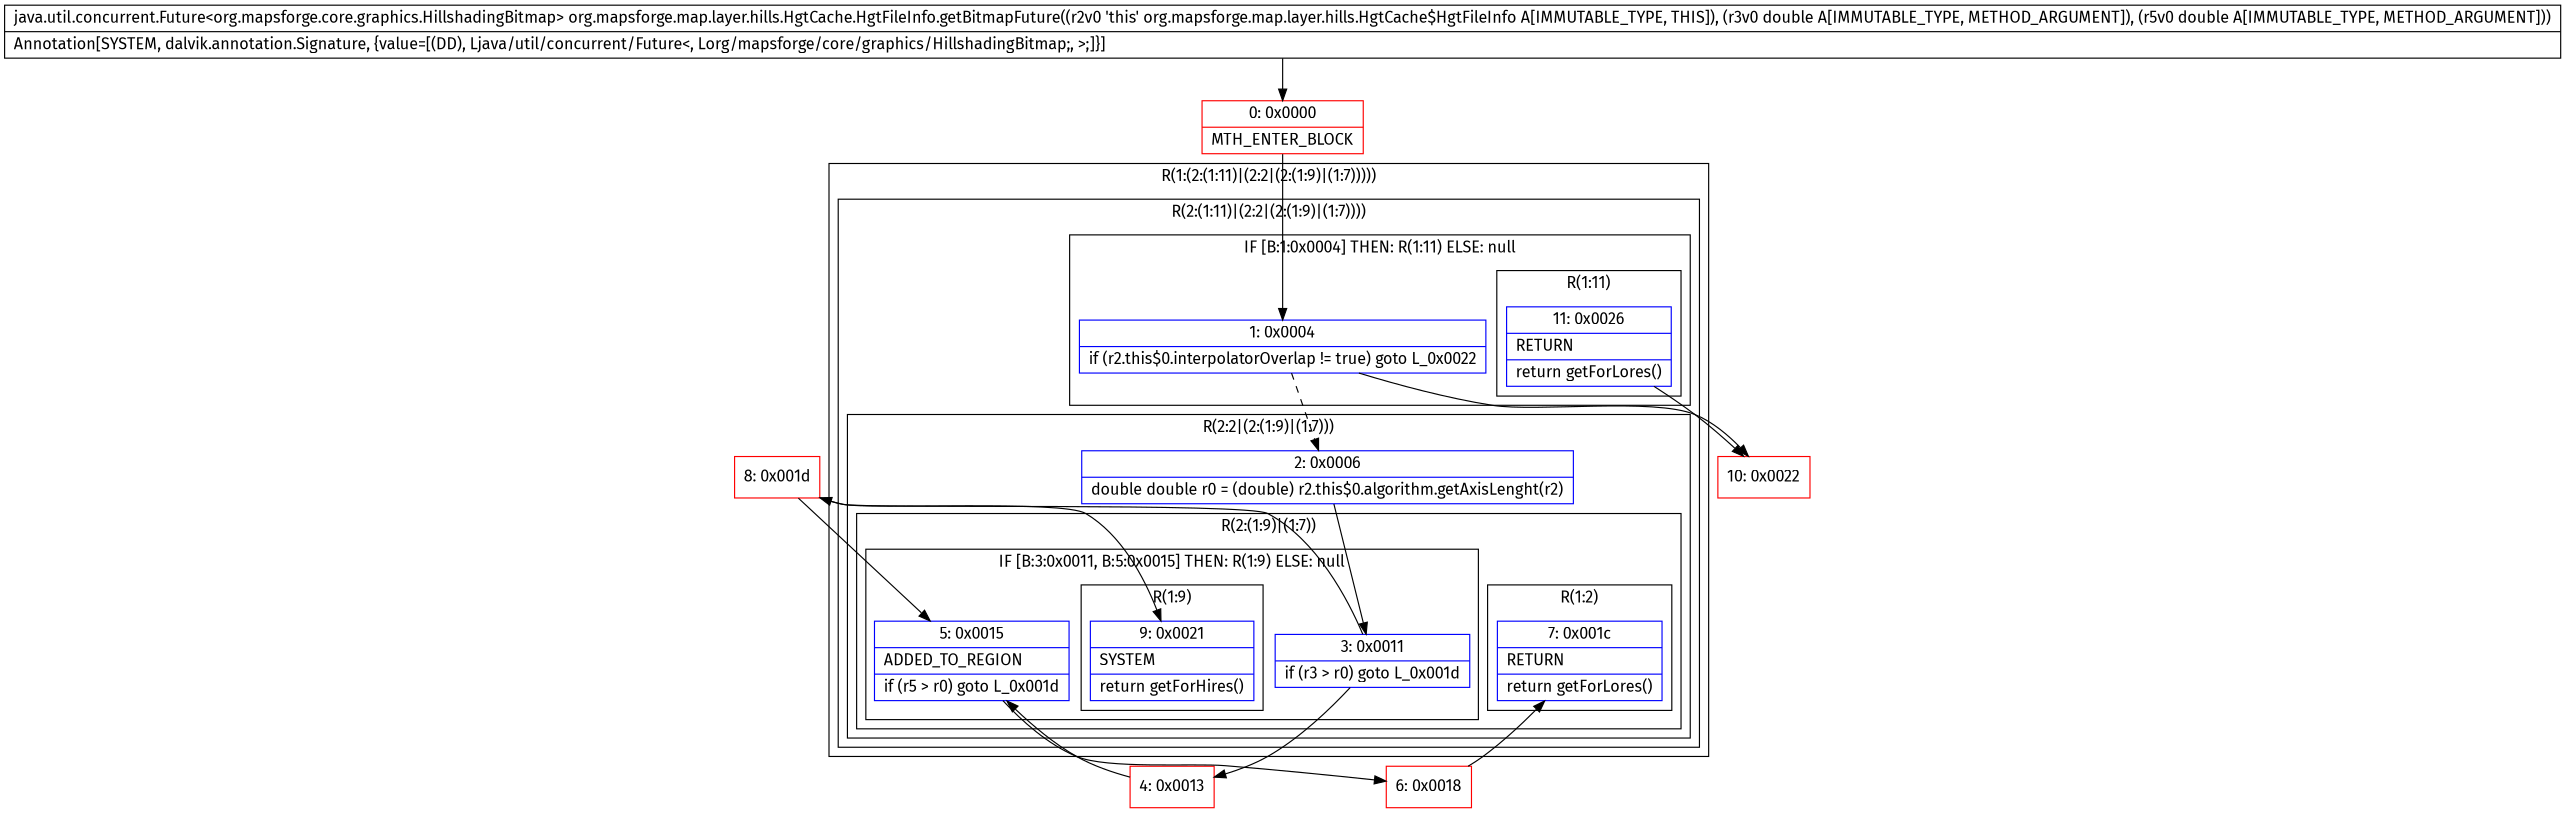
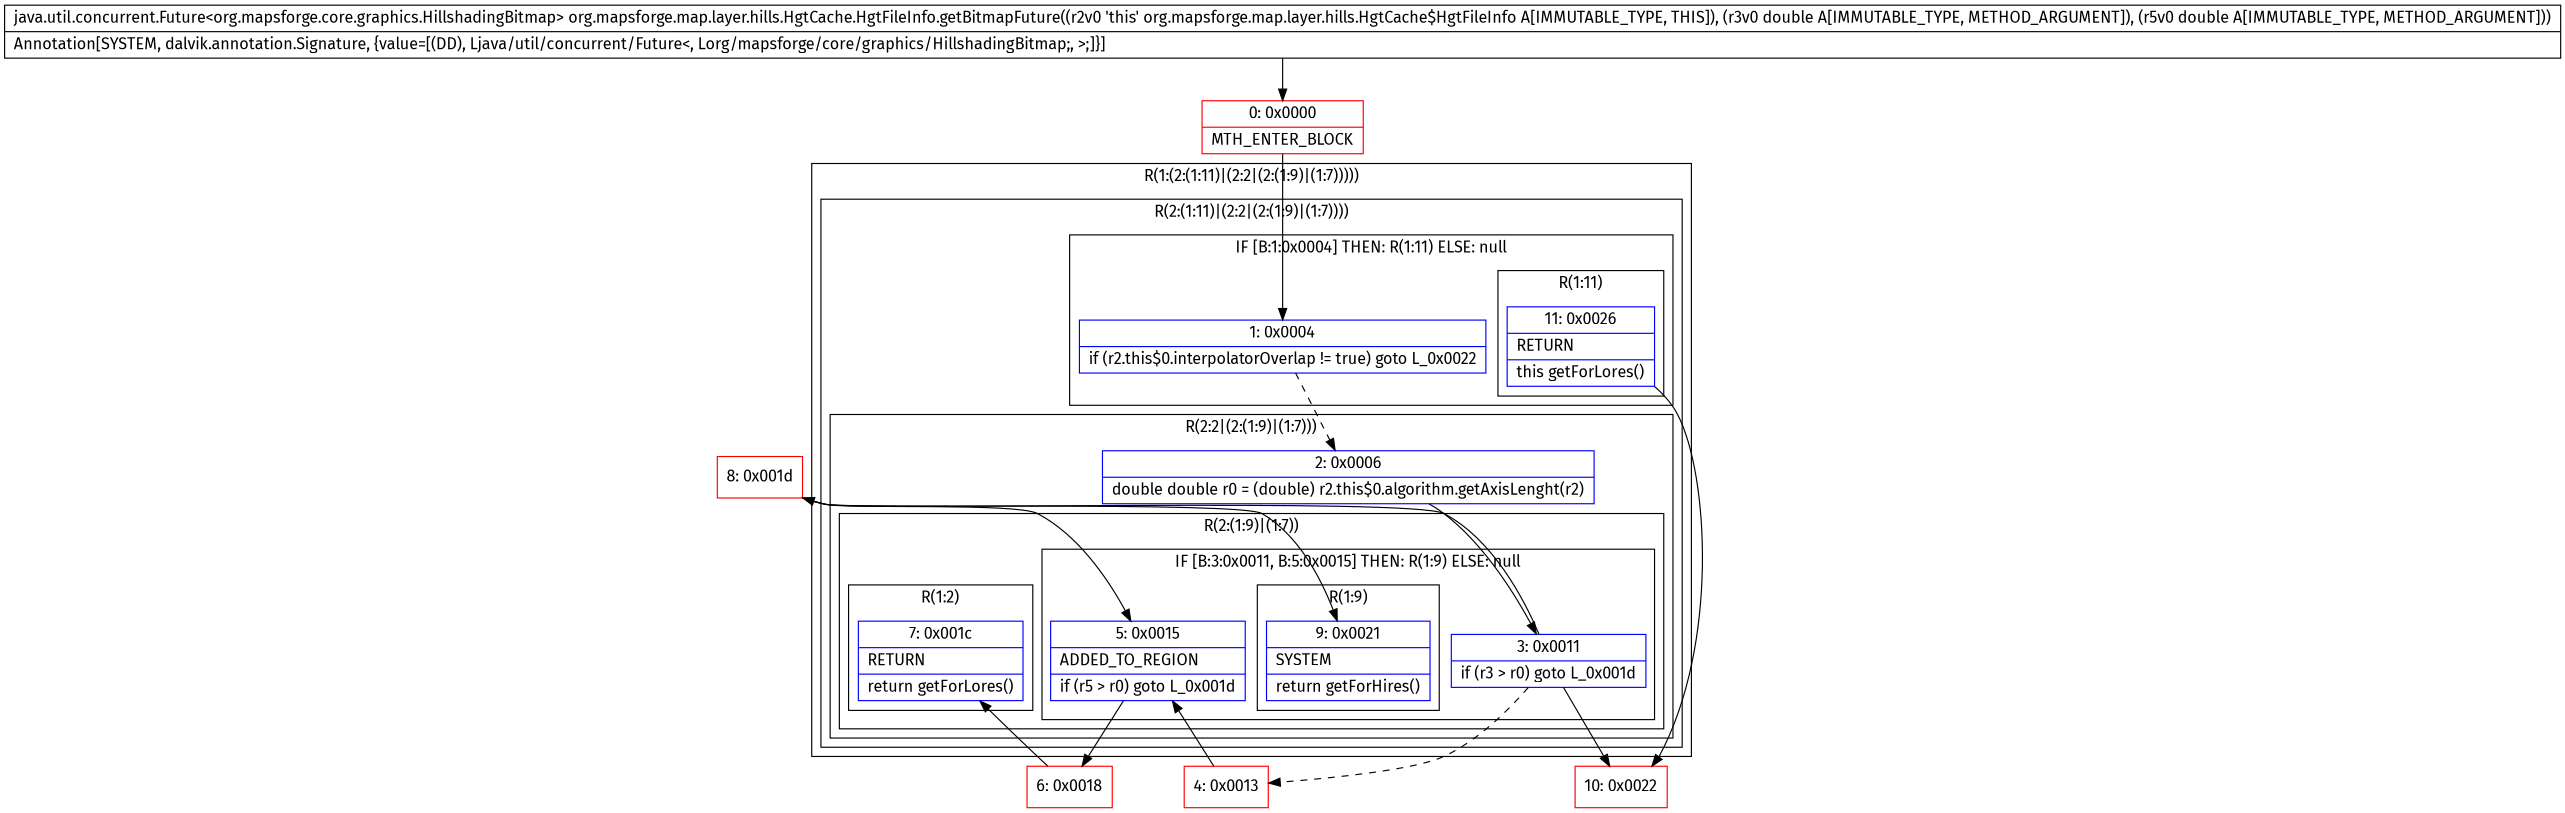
(1589, 372) -> (1581, 372)
(1455, 398) -> (1578, 711)
(1294, 739) -> (1417, 765)
